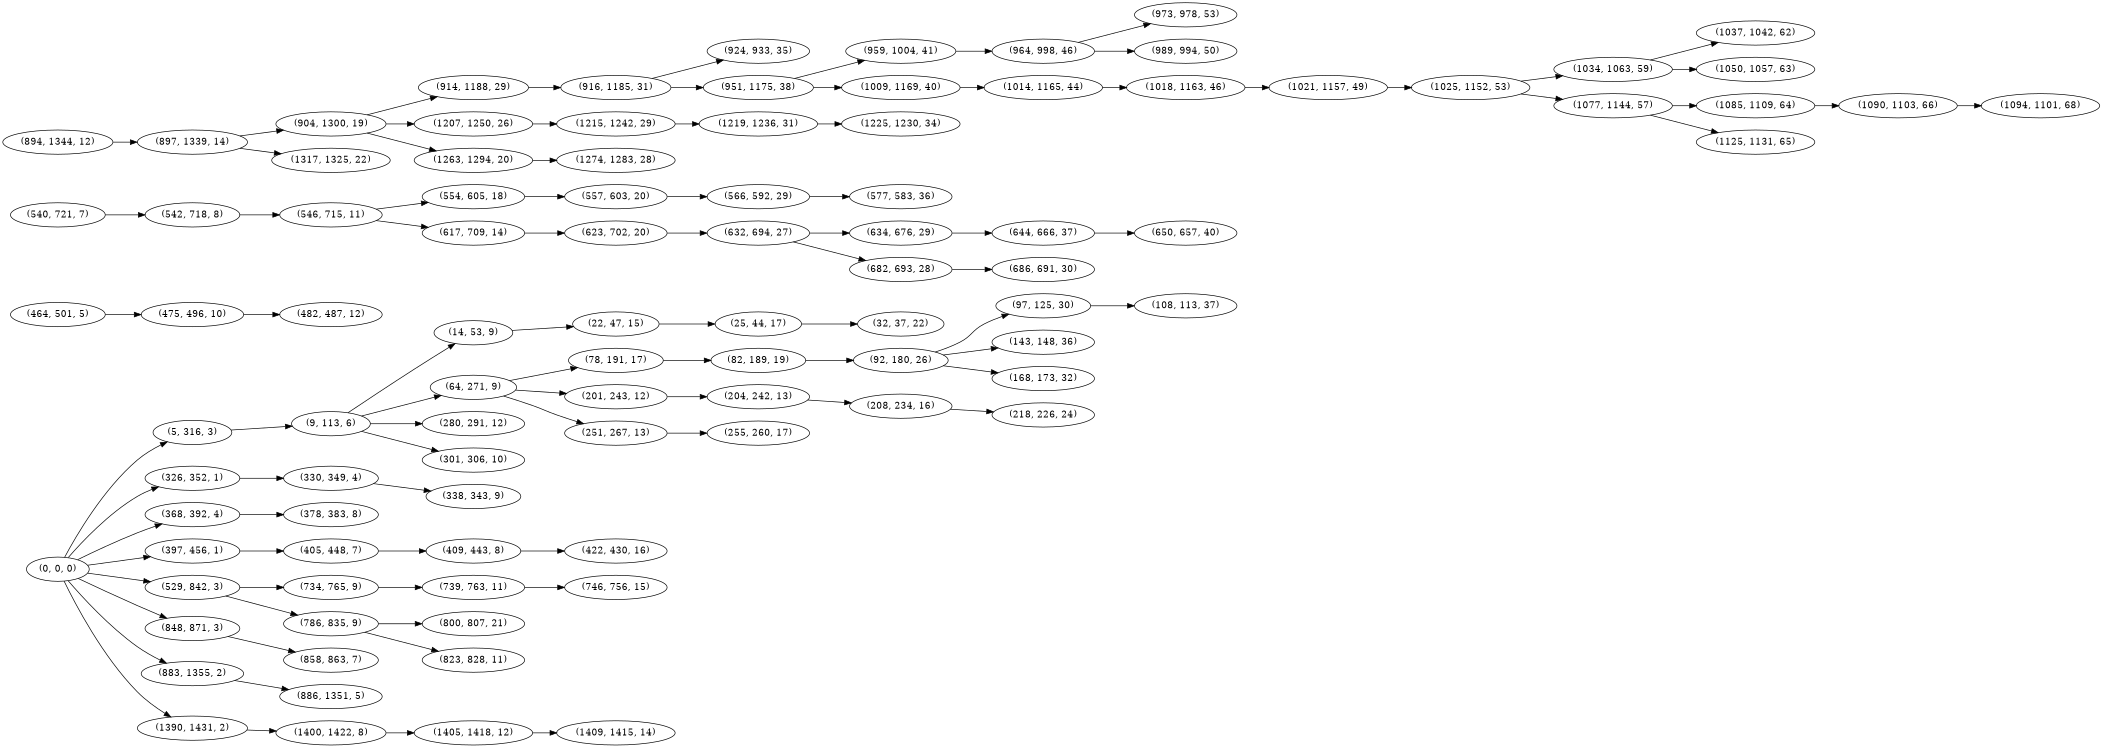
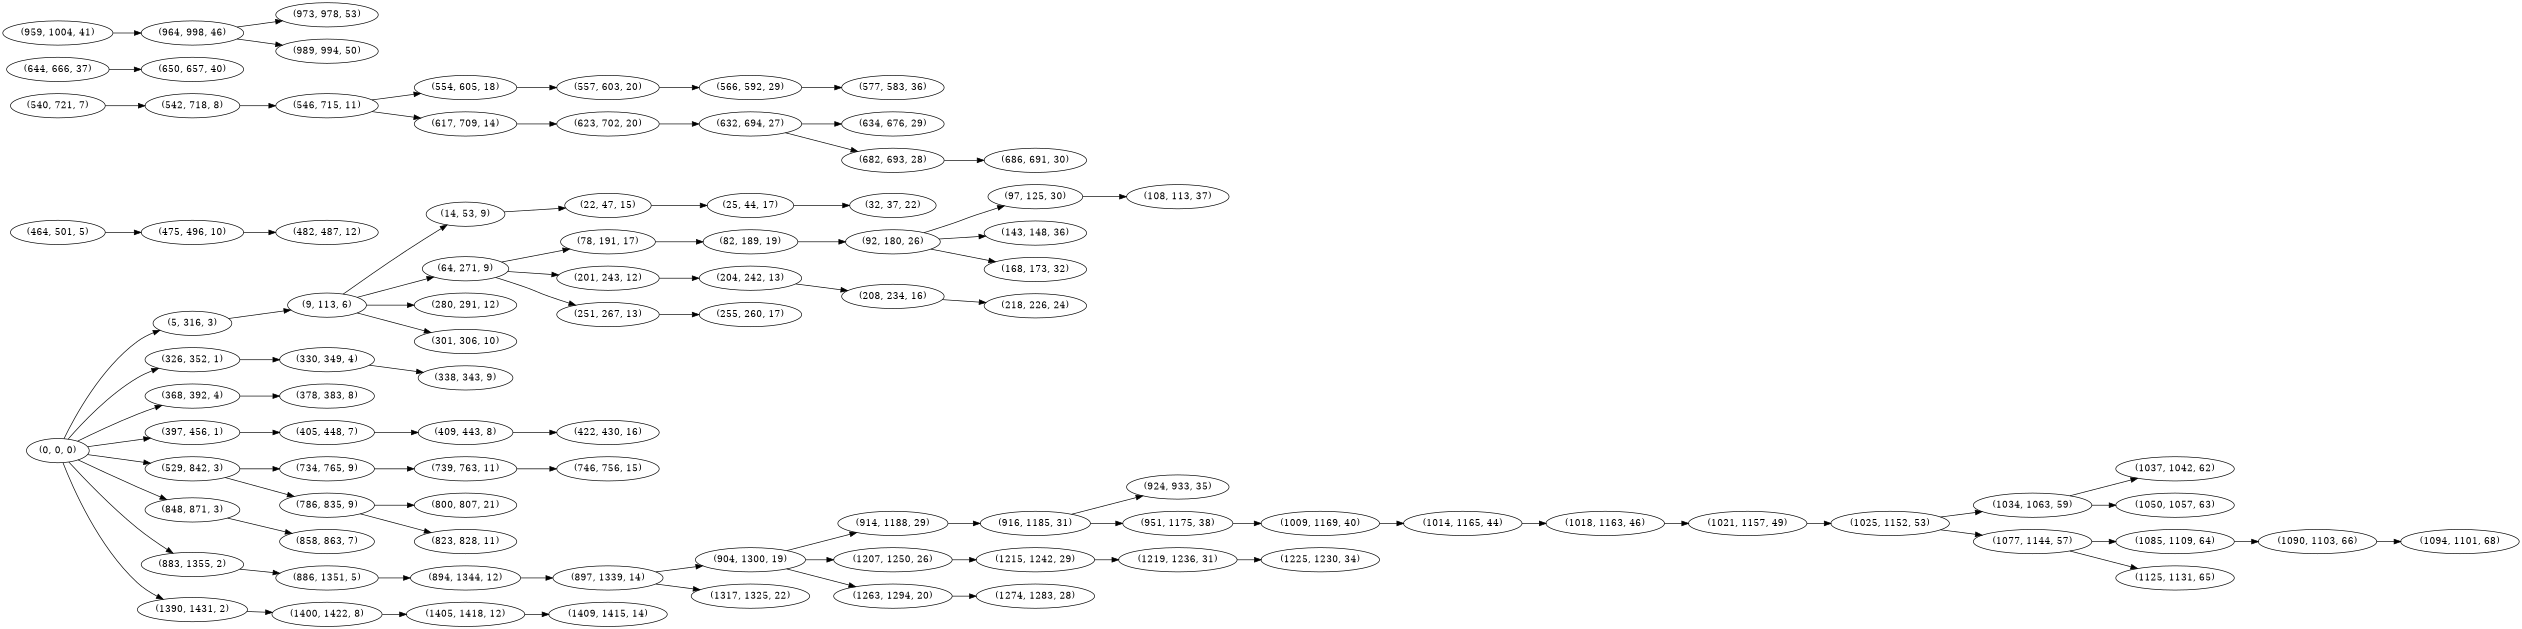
(826, 70) -> none
(968, 233) -> none
none -> (391, 578)
